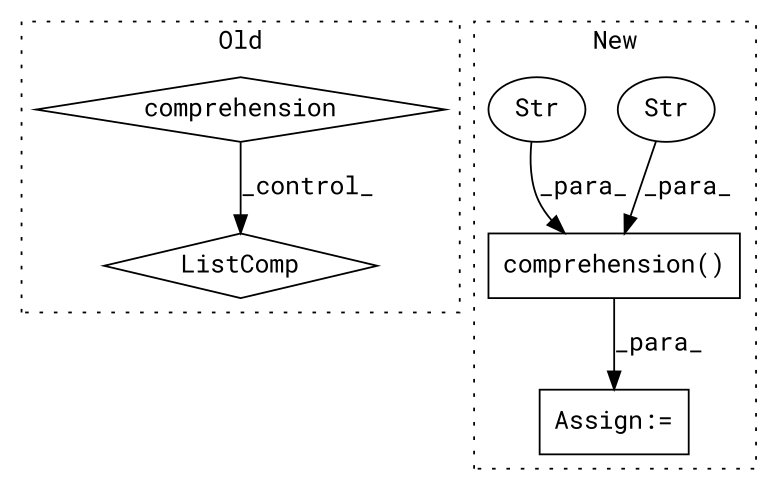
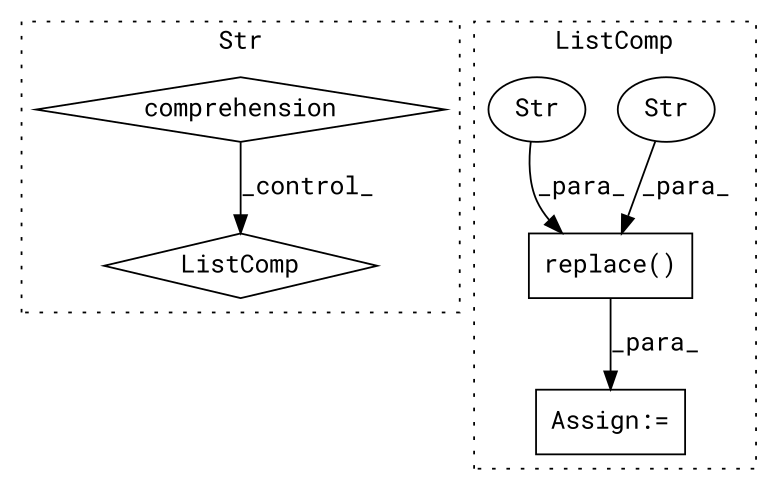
(241, 42) -> (241, 42)
(615, 42) -> (615, 42)
(614, 266) -> (611, 266)
